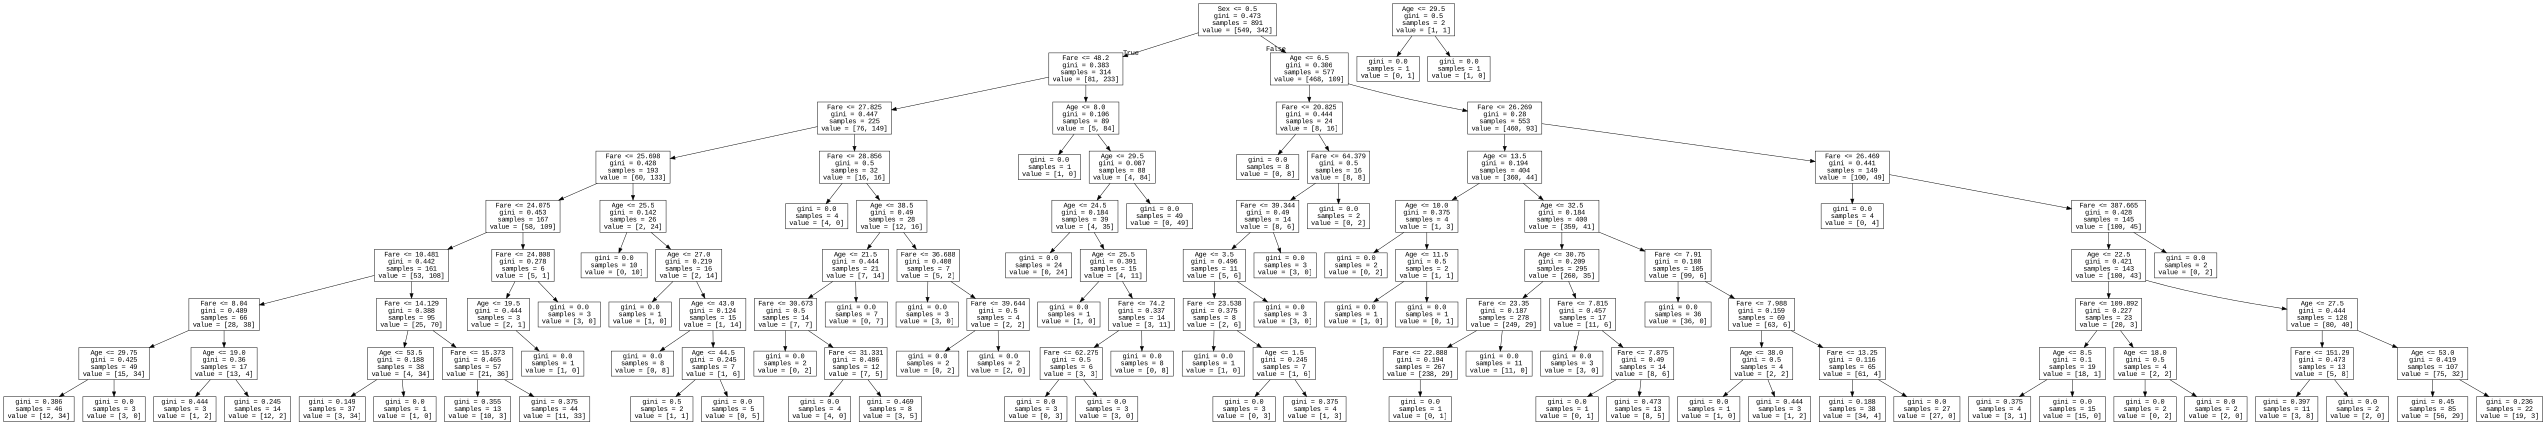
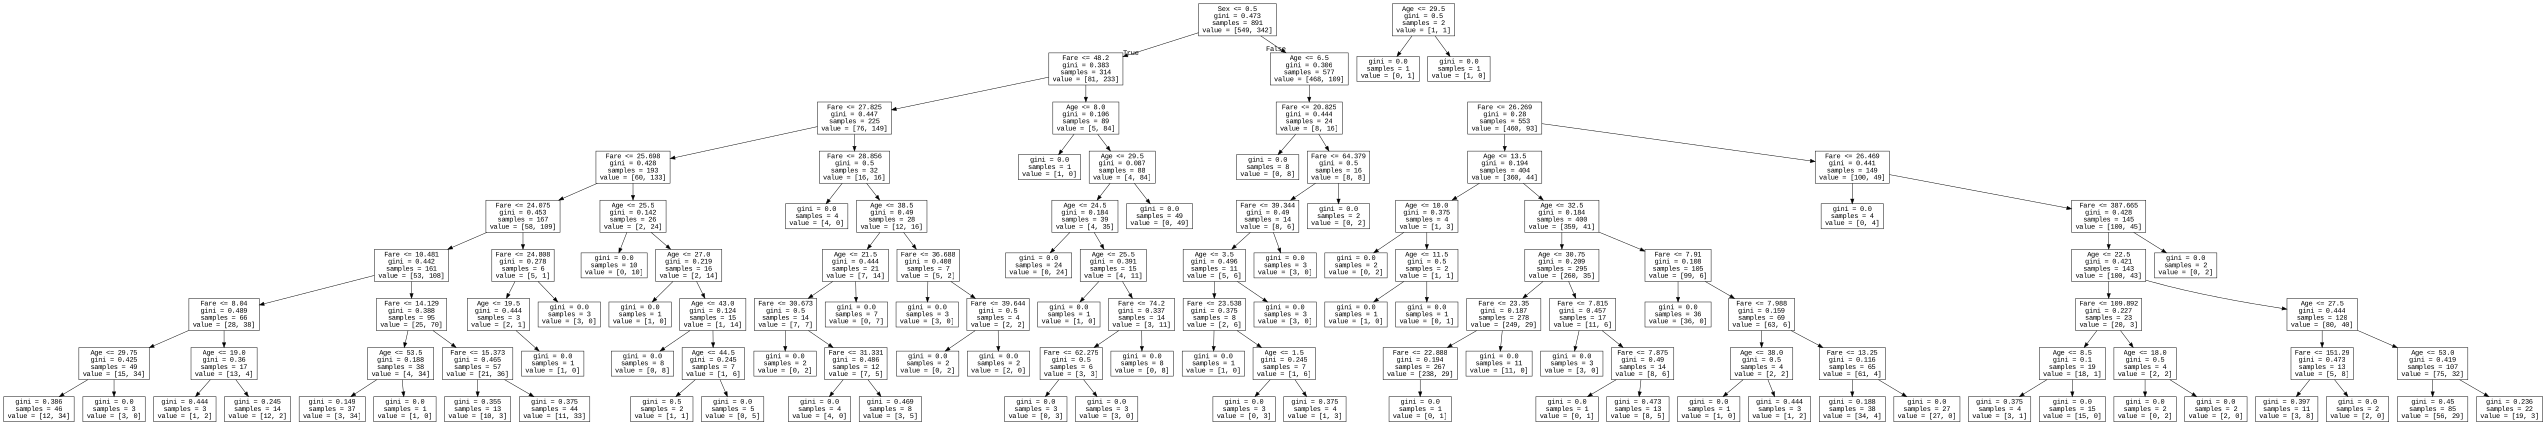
(1405, 98) -> none
